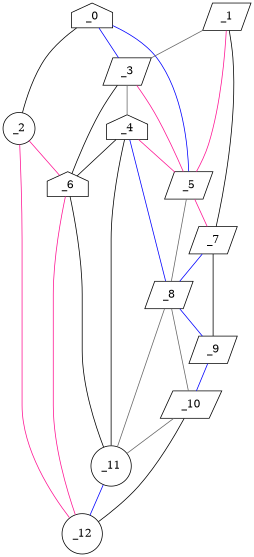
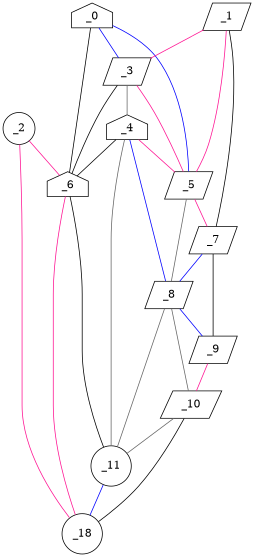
(177, 44) -> (177, 44)
(41, 65) -> (80, 100)
(111, 292) -> (111, 292)
(202, 377) -> (202, 377)
(82, 534) -> (82, 534)
